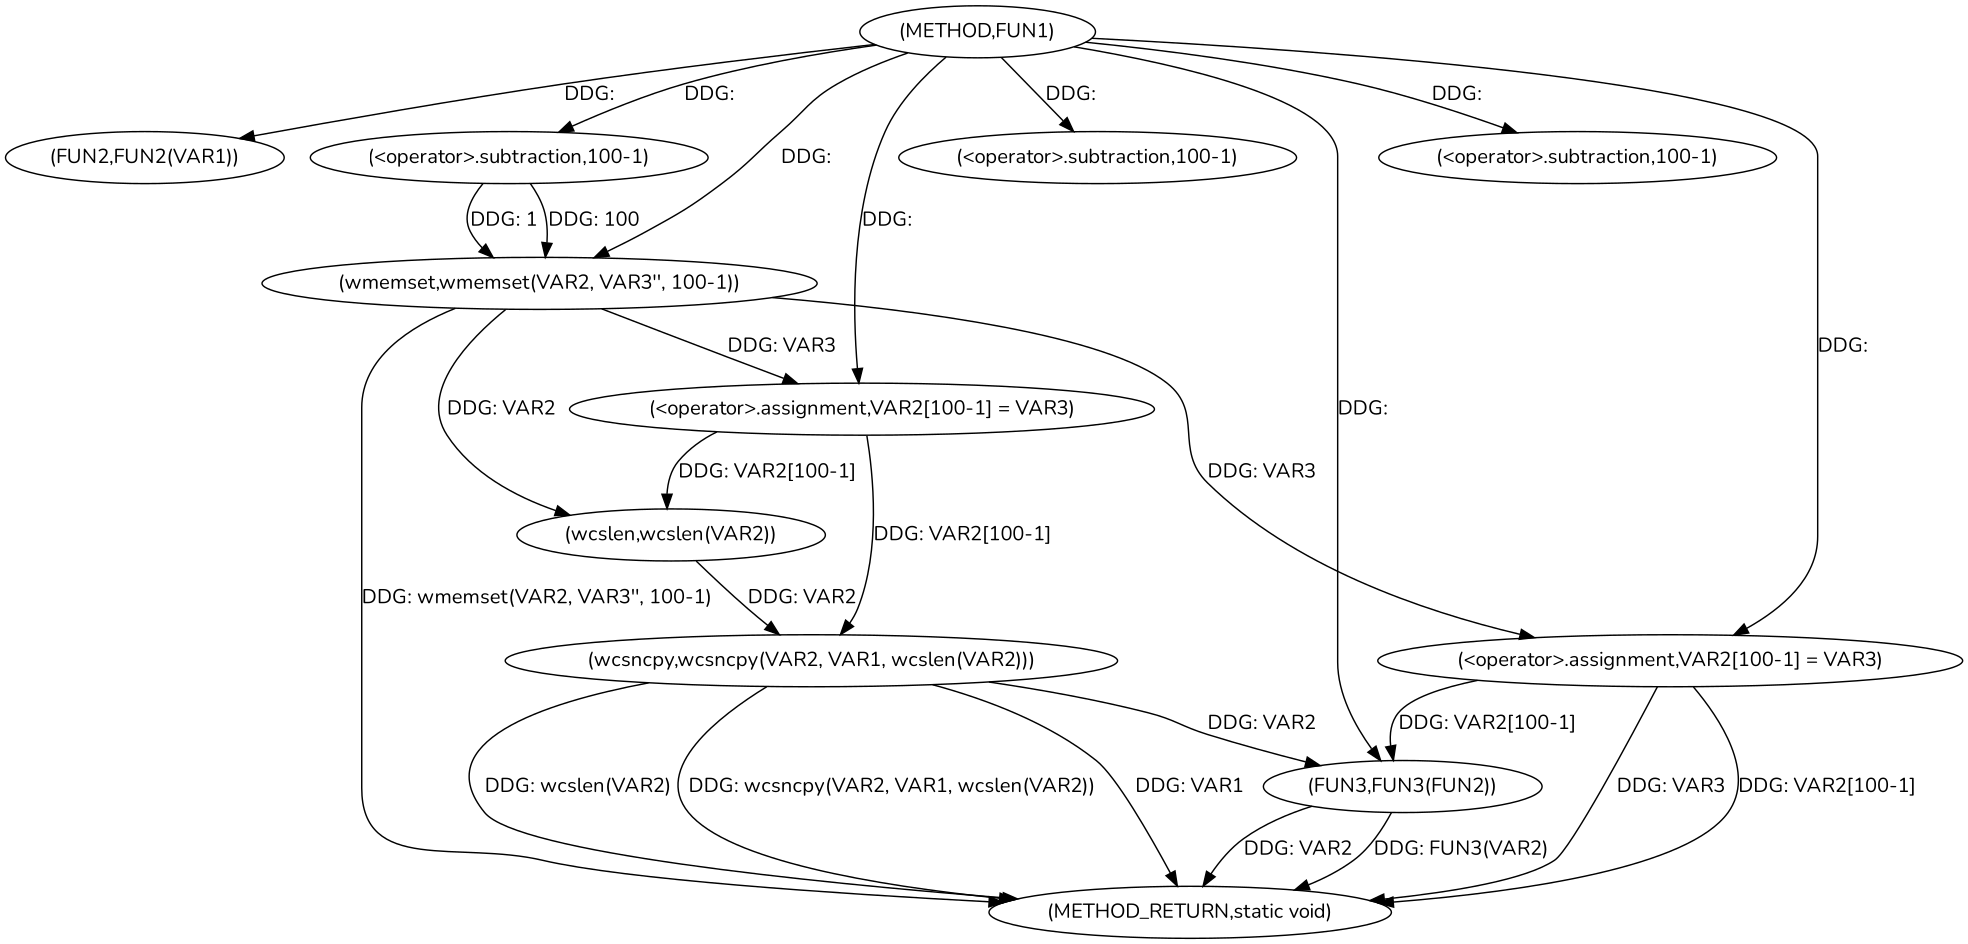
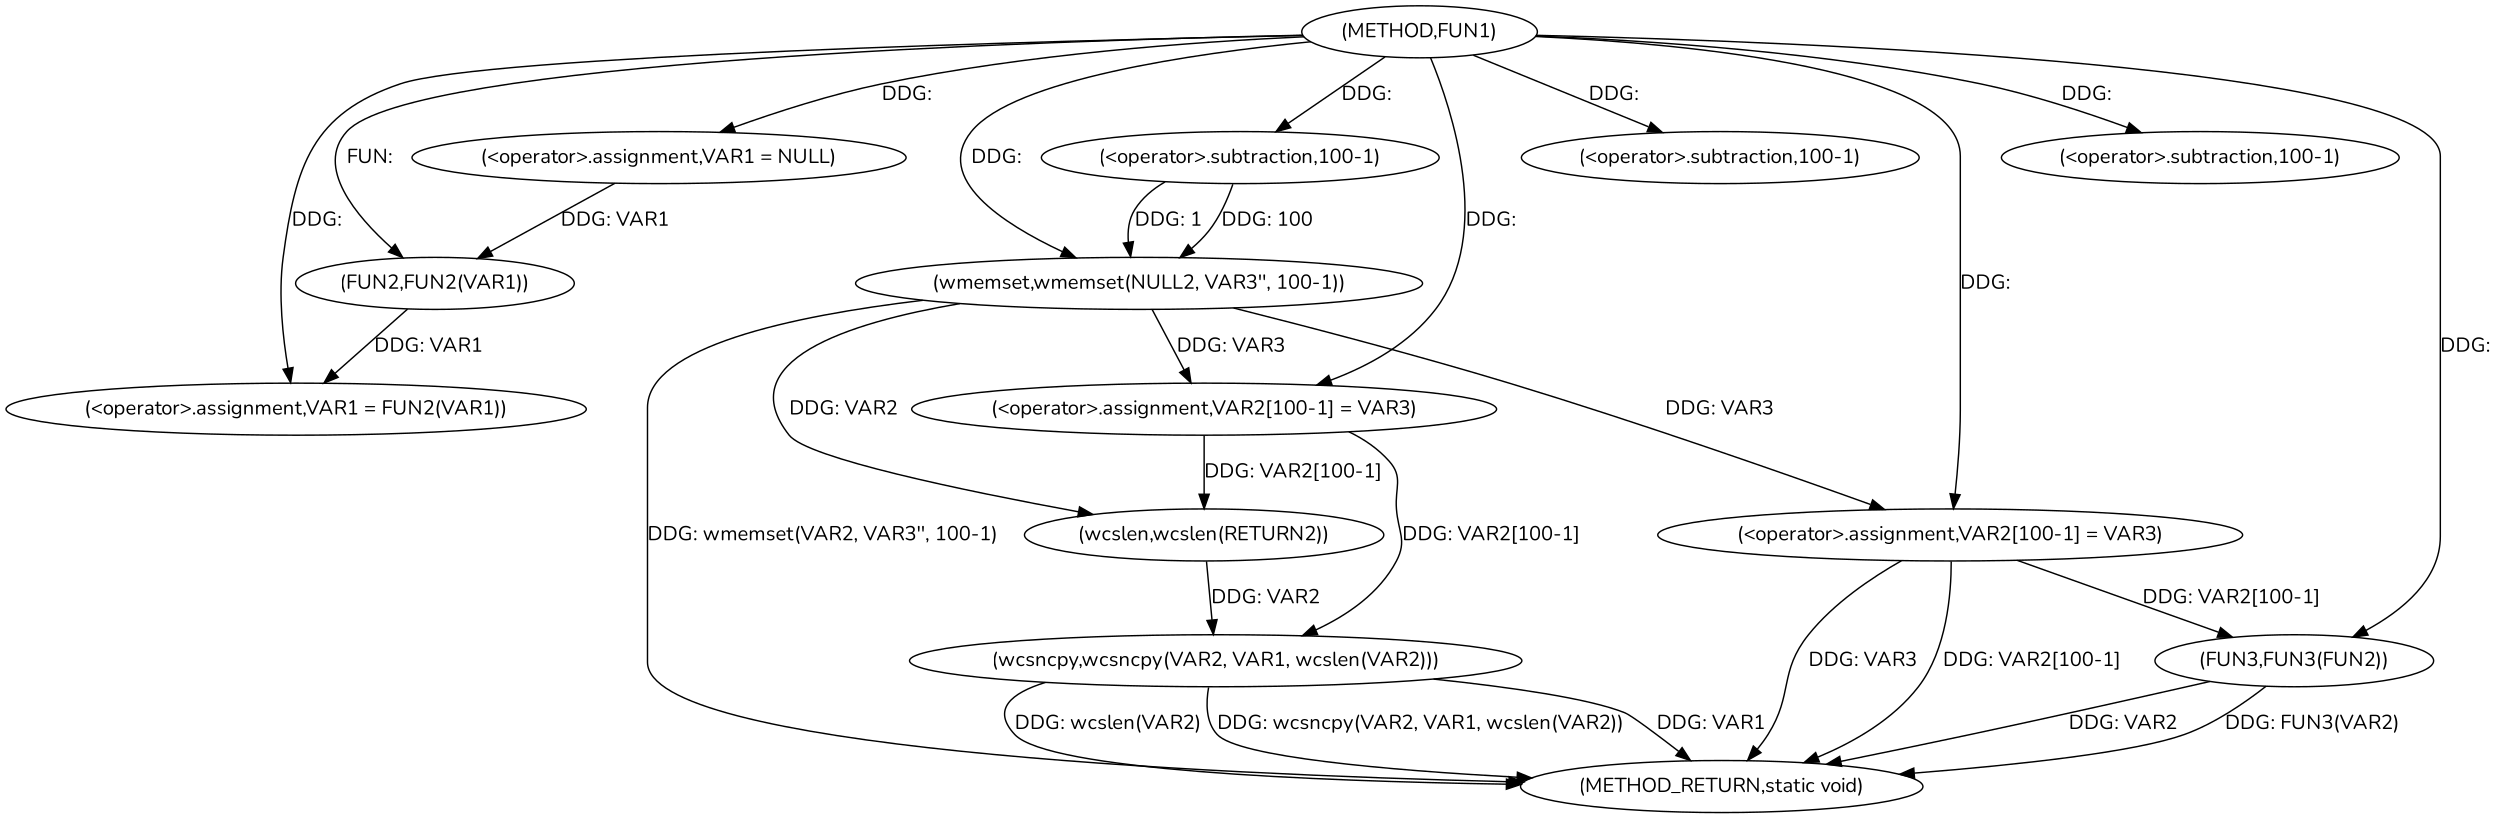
(592, 95) -> (373, 158)
none -> (659, 158)
(540, 283) -> (1139, 283)
none -> (296, 409)
(671, 535) -> (1204, 535)
(1150, 713) -> none
